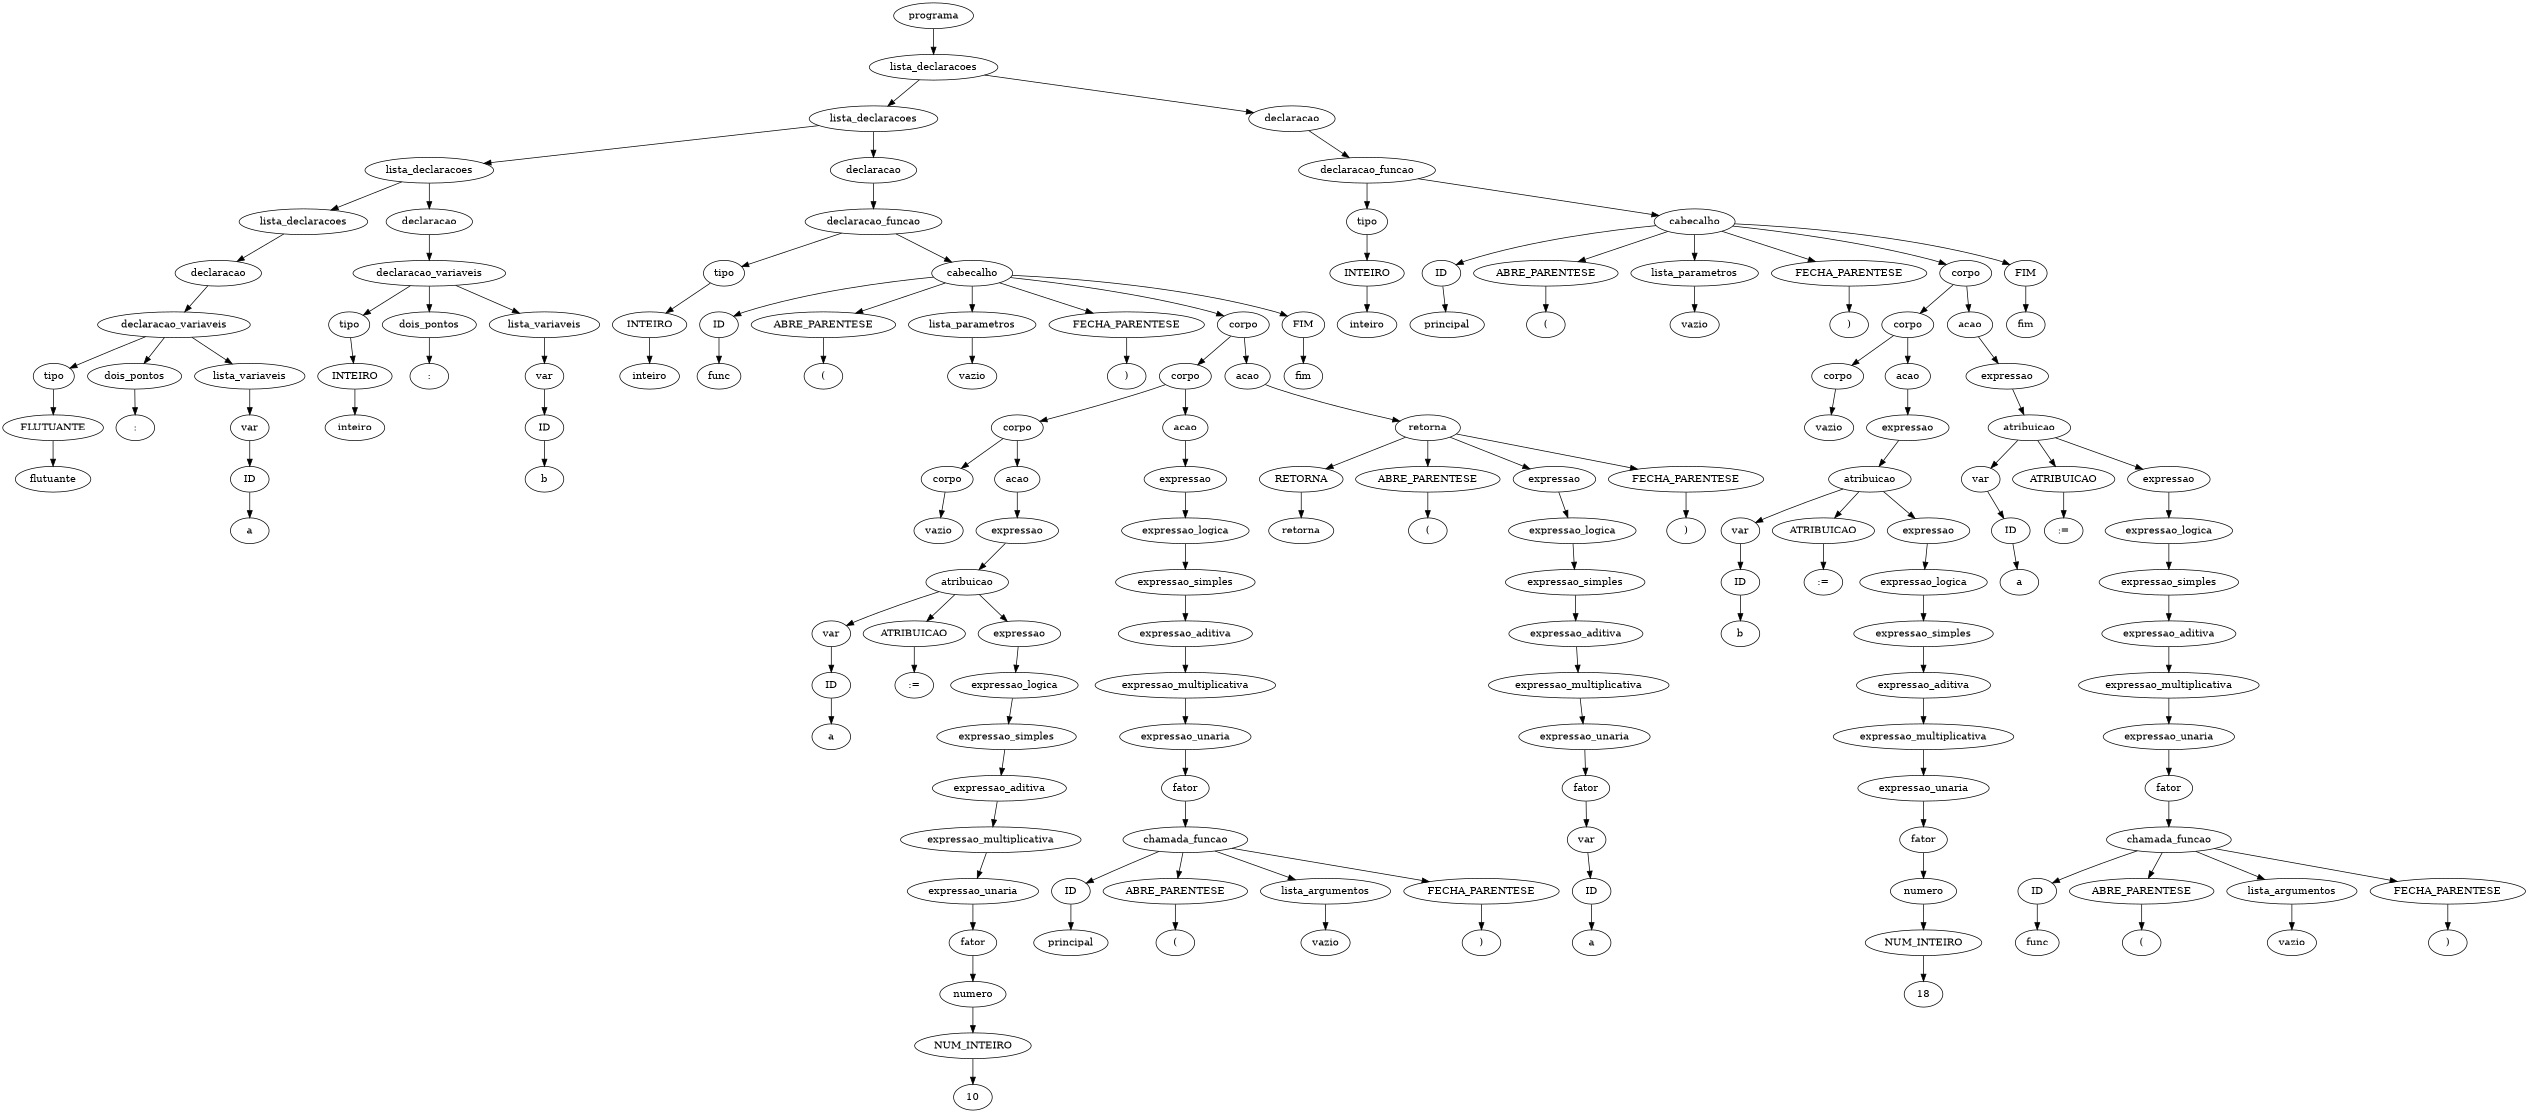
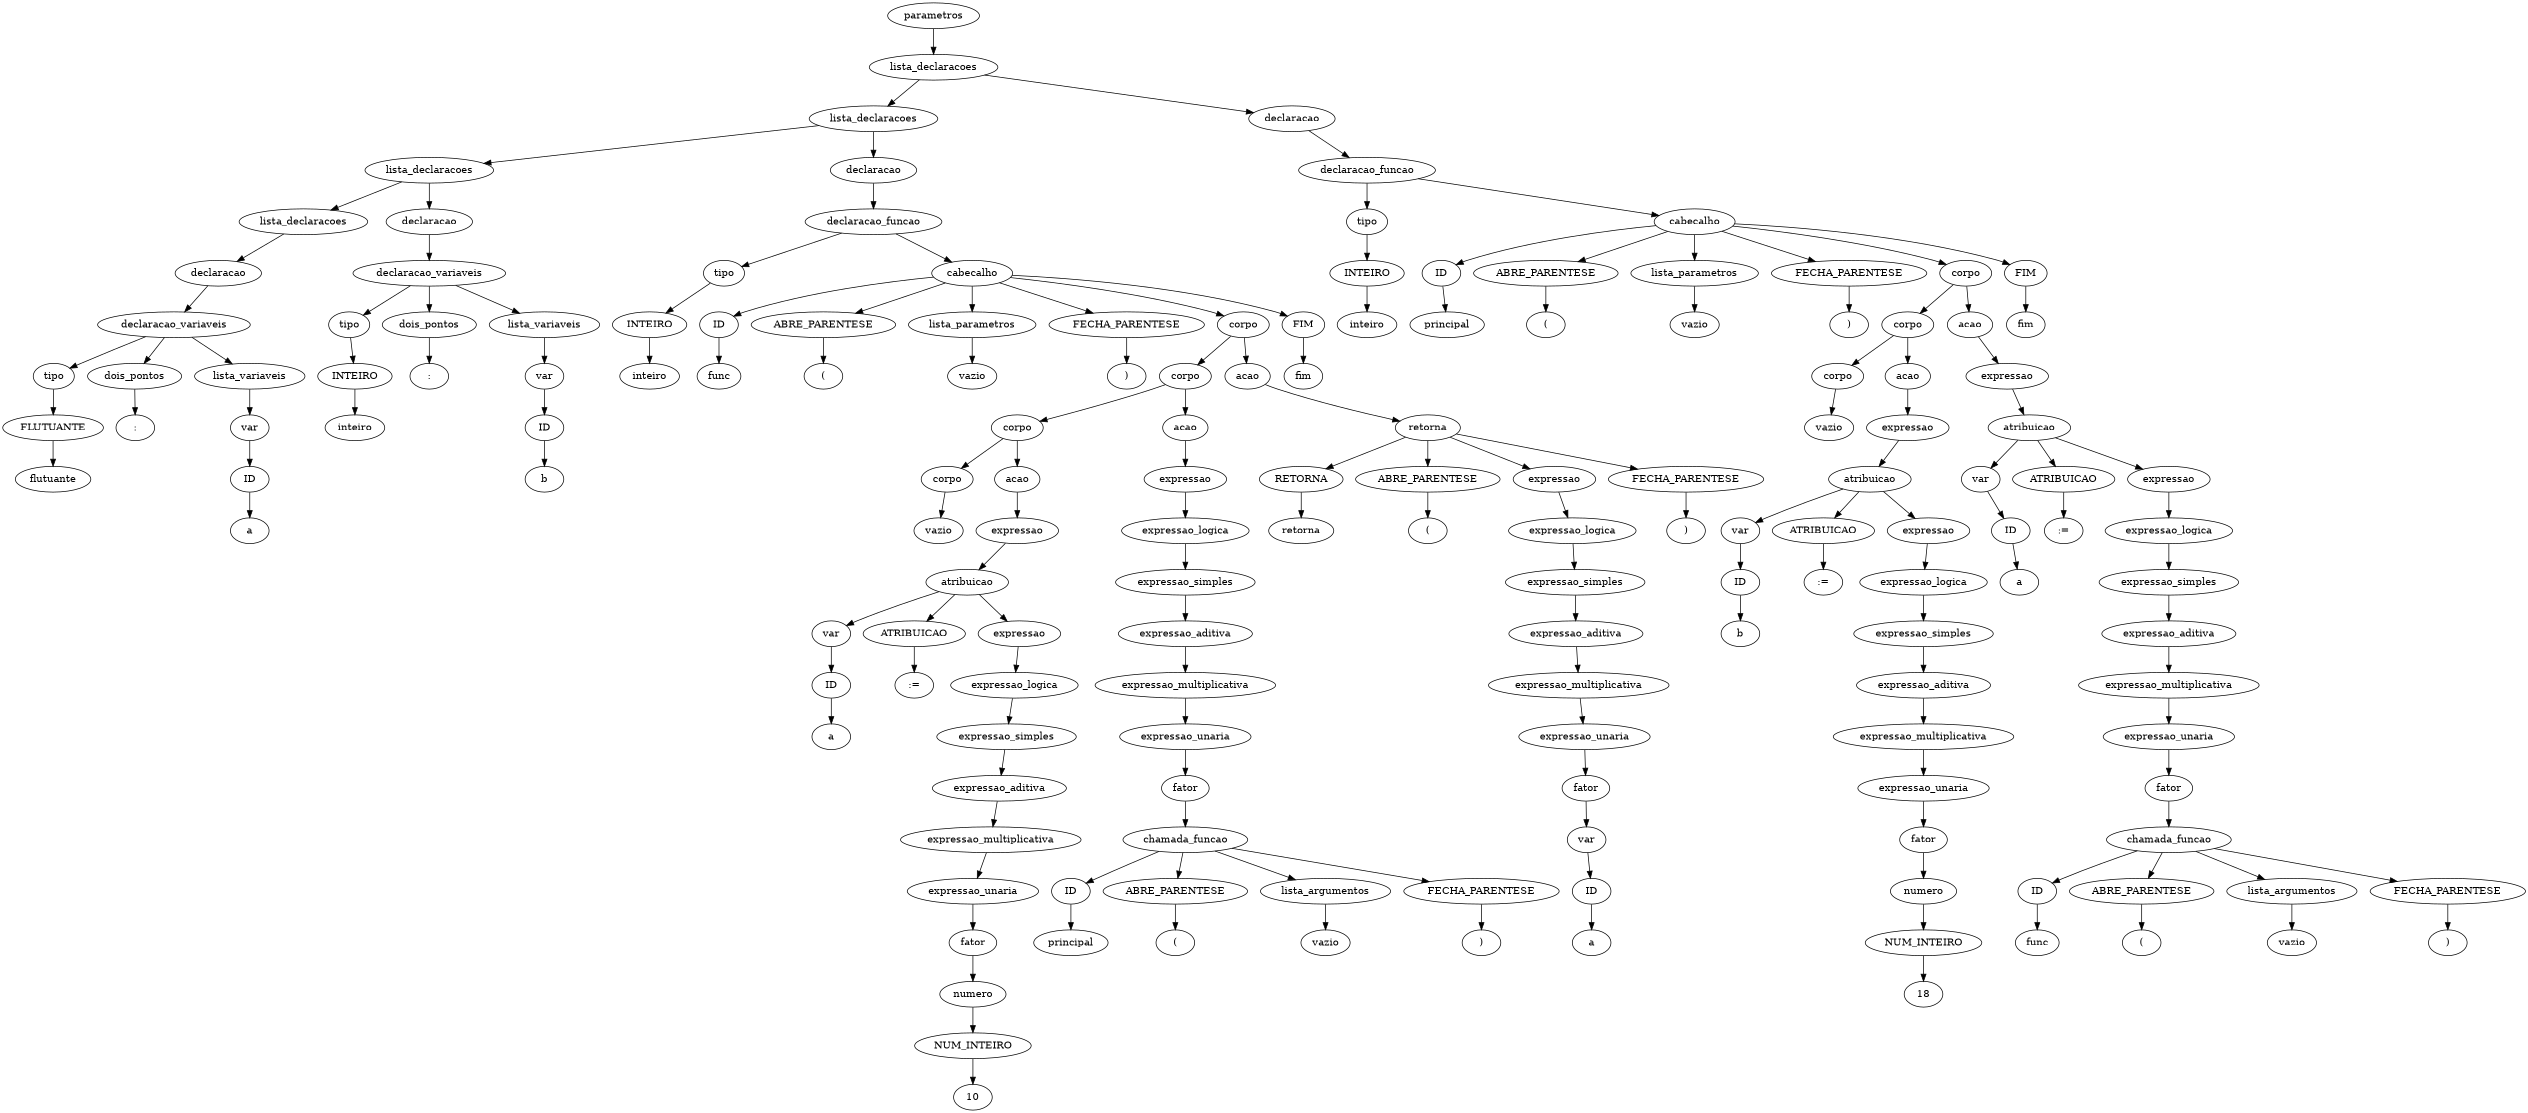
(934, 16) -> (934, 16)
